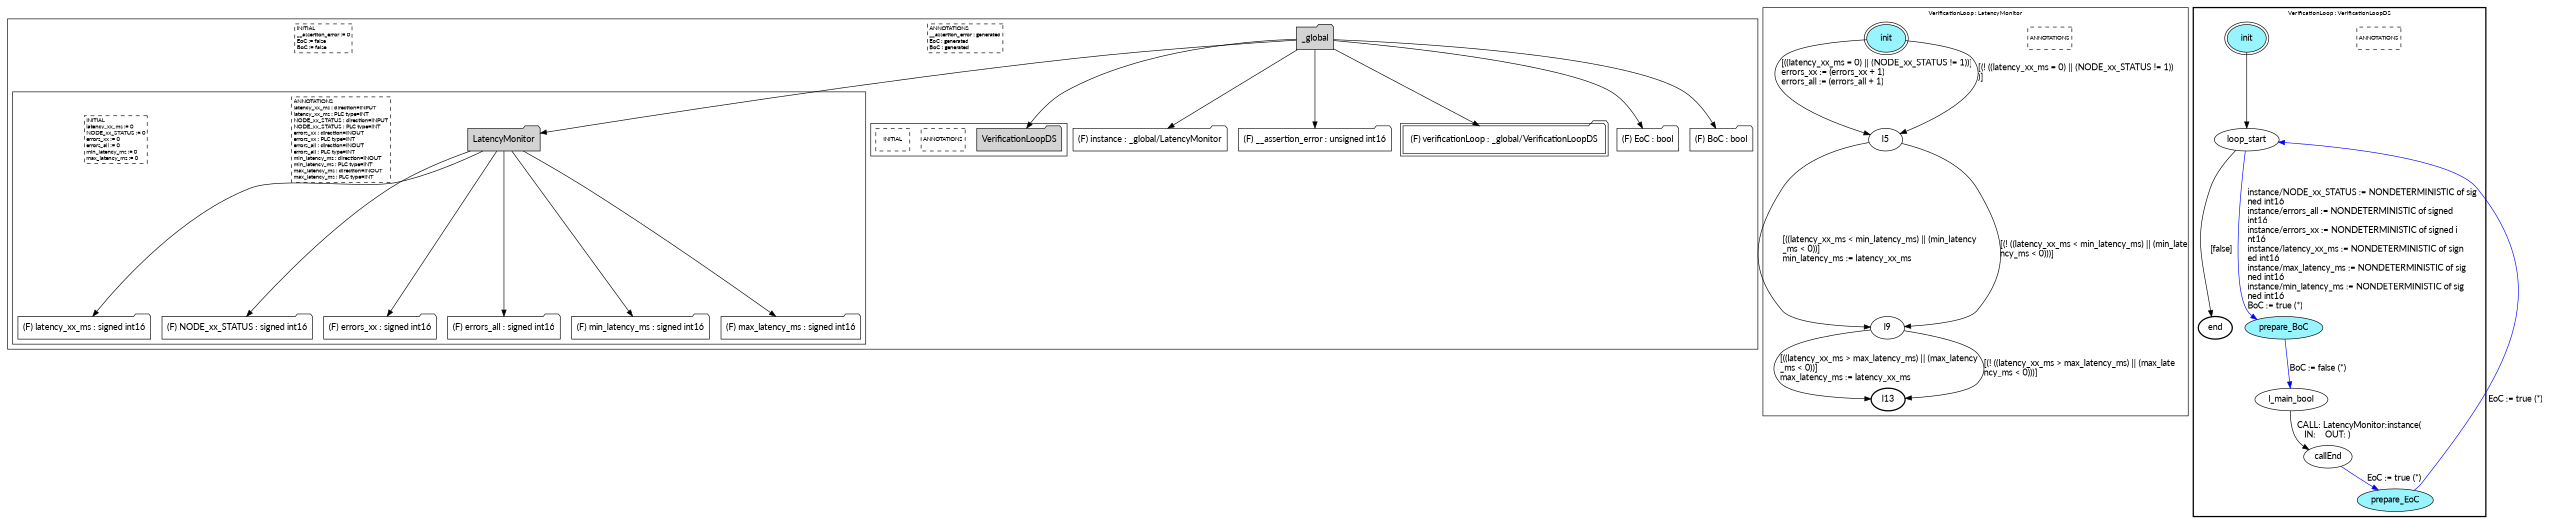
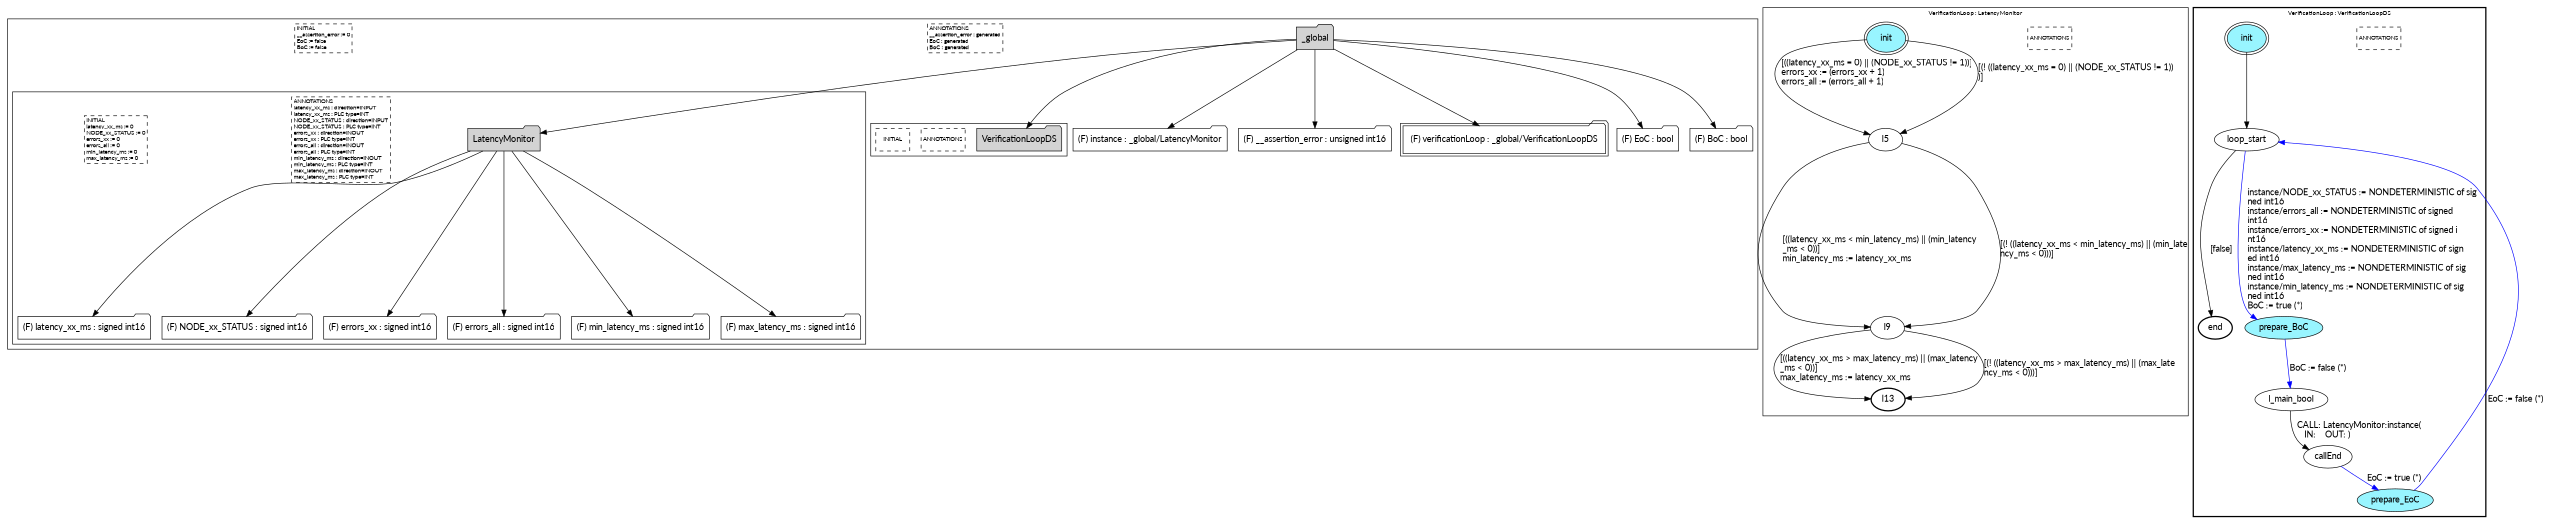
(2516, 400) -> (2516, 400)
